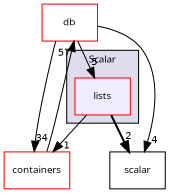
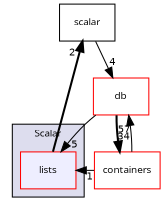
(151, 69) -> (102, 55)
(44, 91) -> (117, 128)
(73, 130) -> (90, 170)
